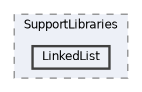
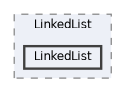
(71, 25) -> (63, 25)
